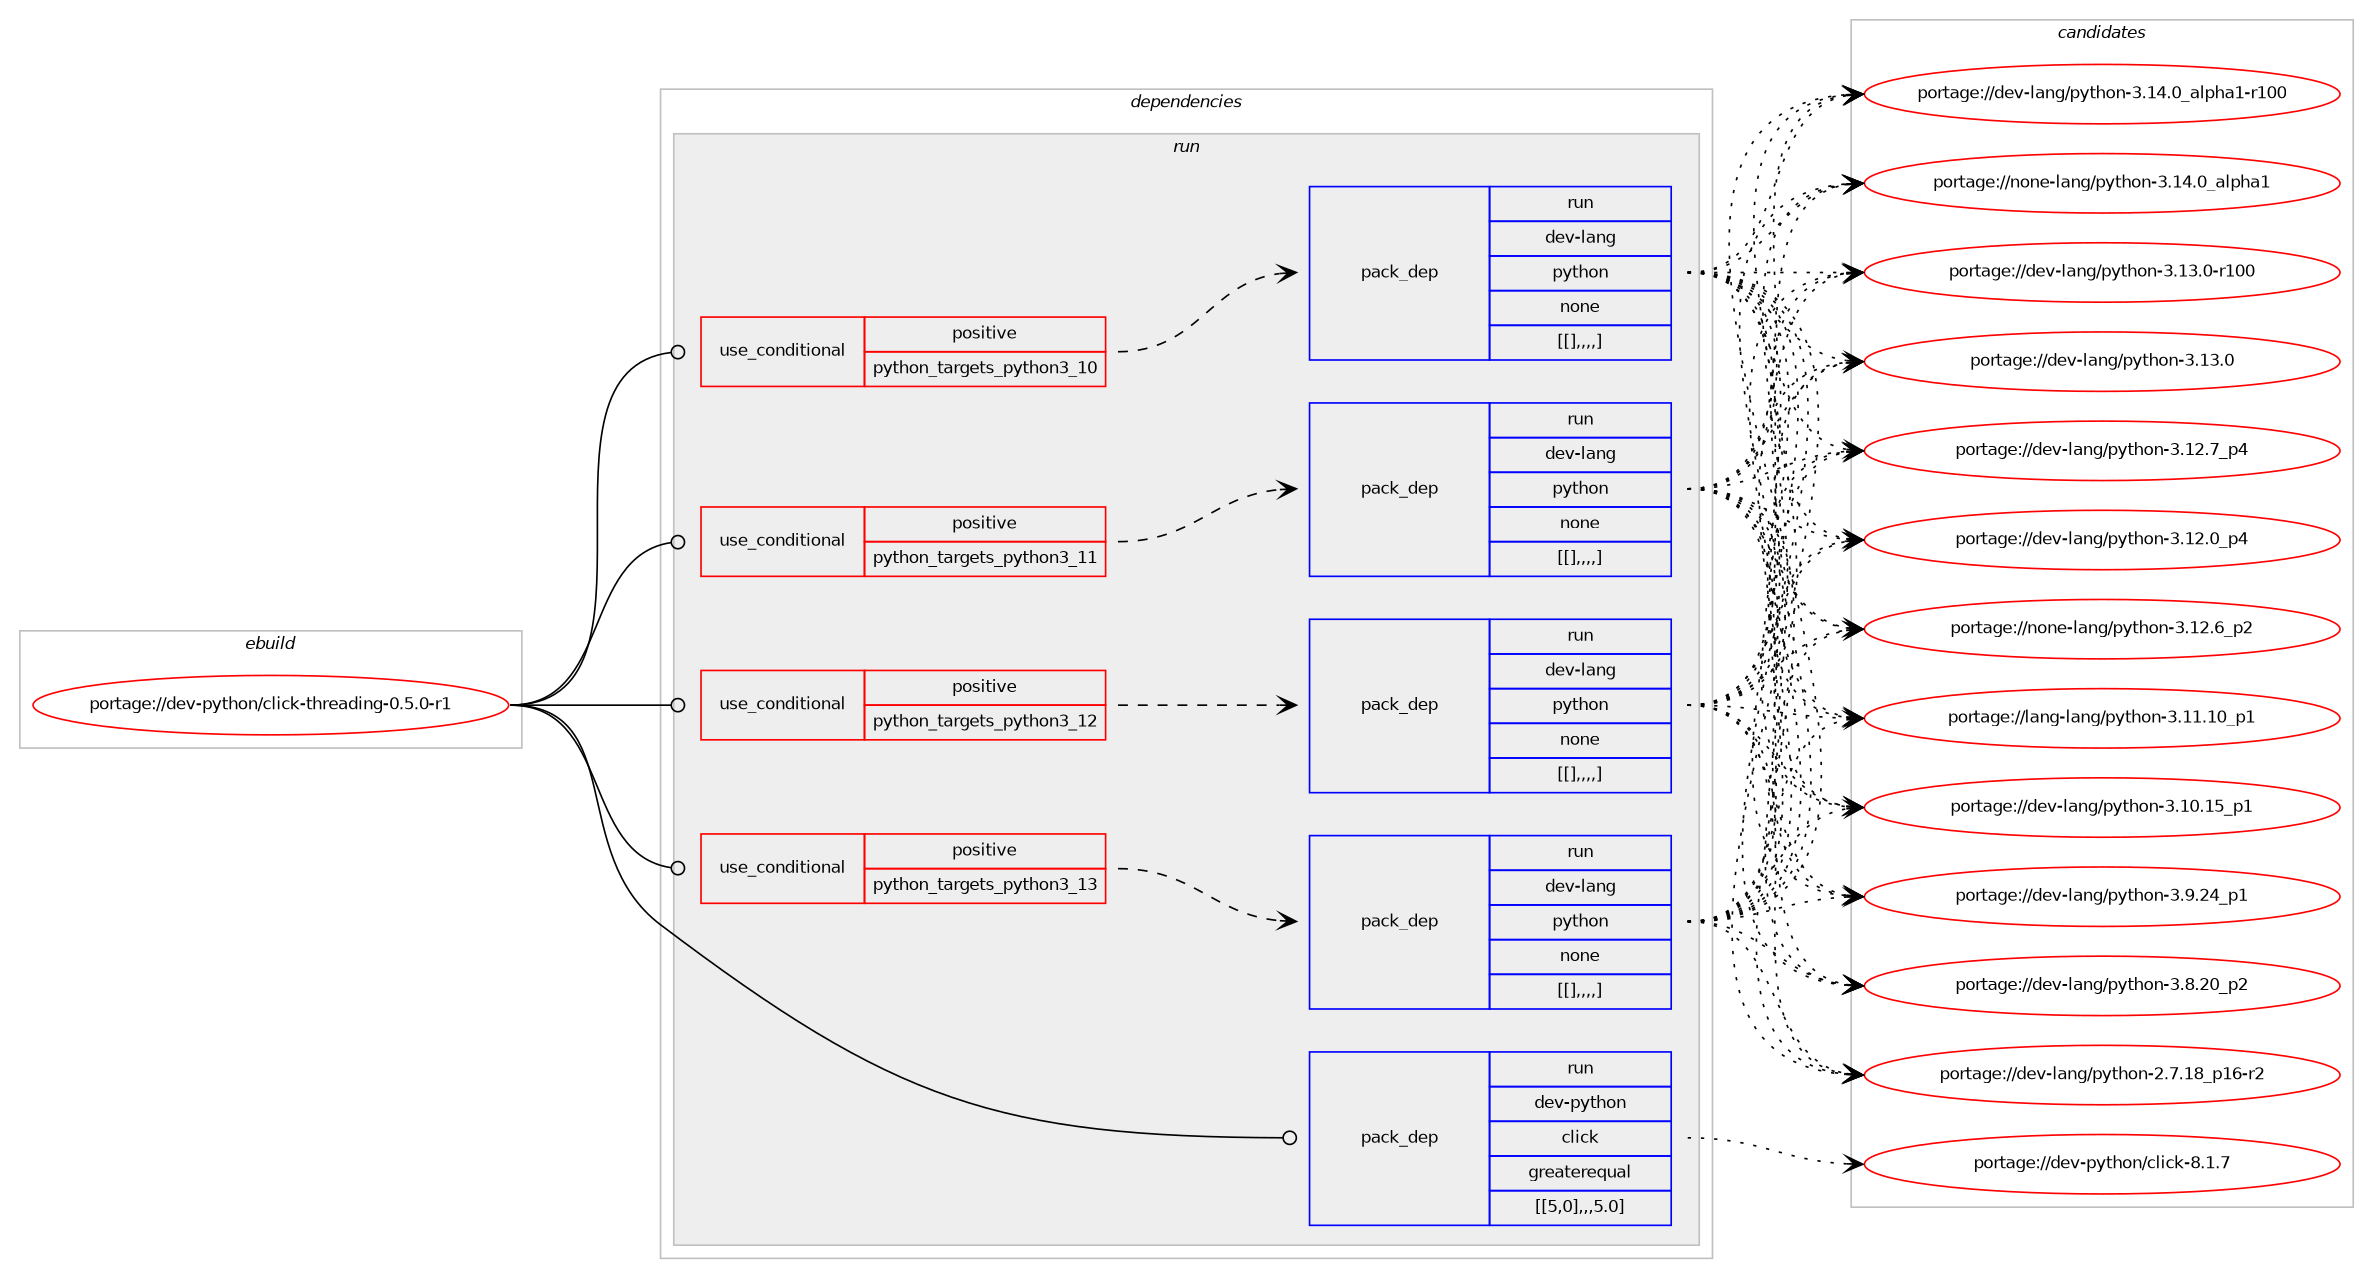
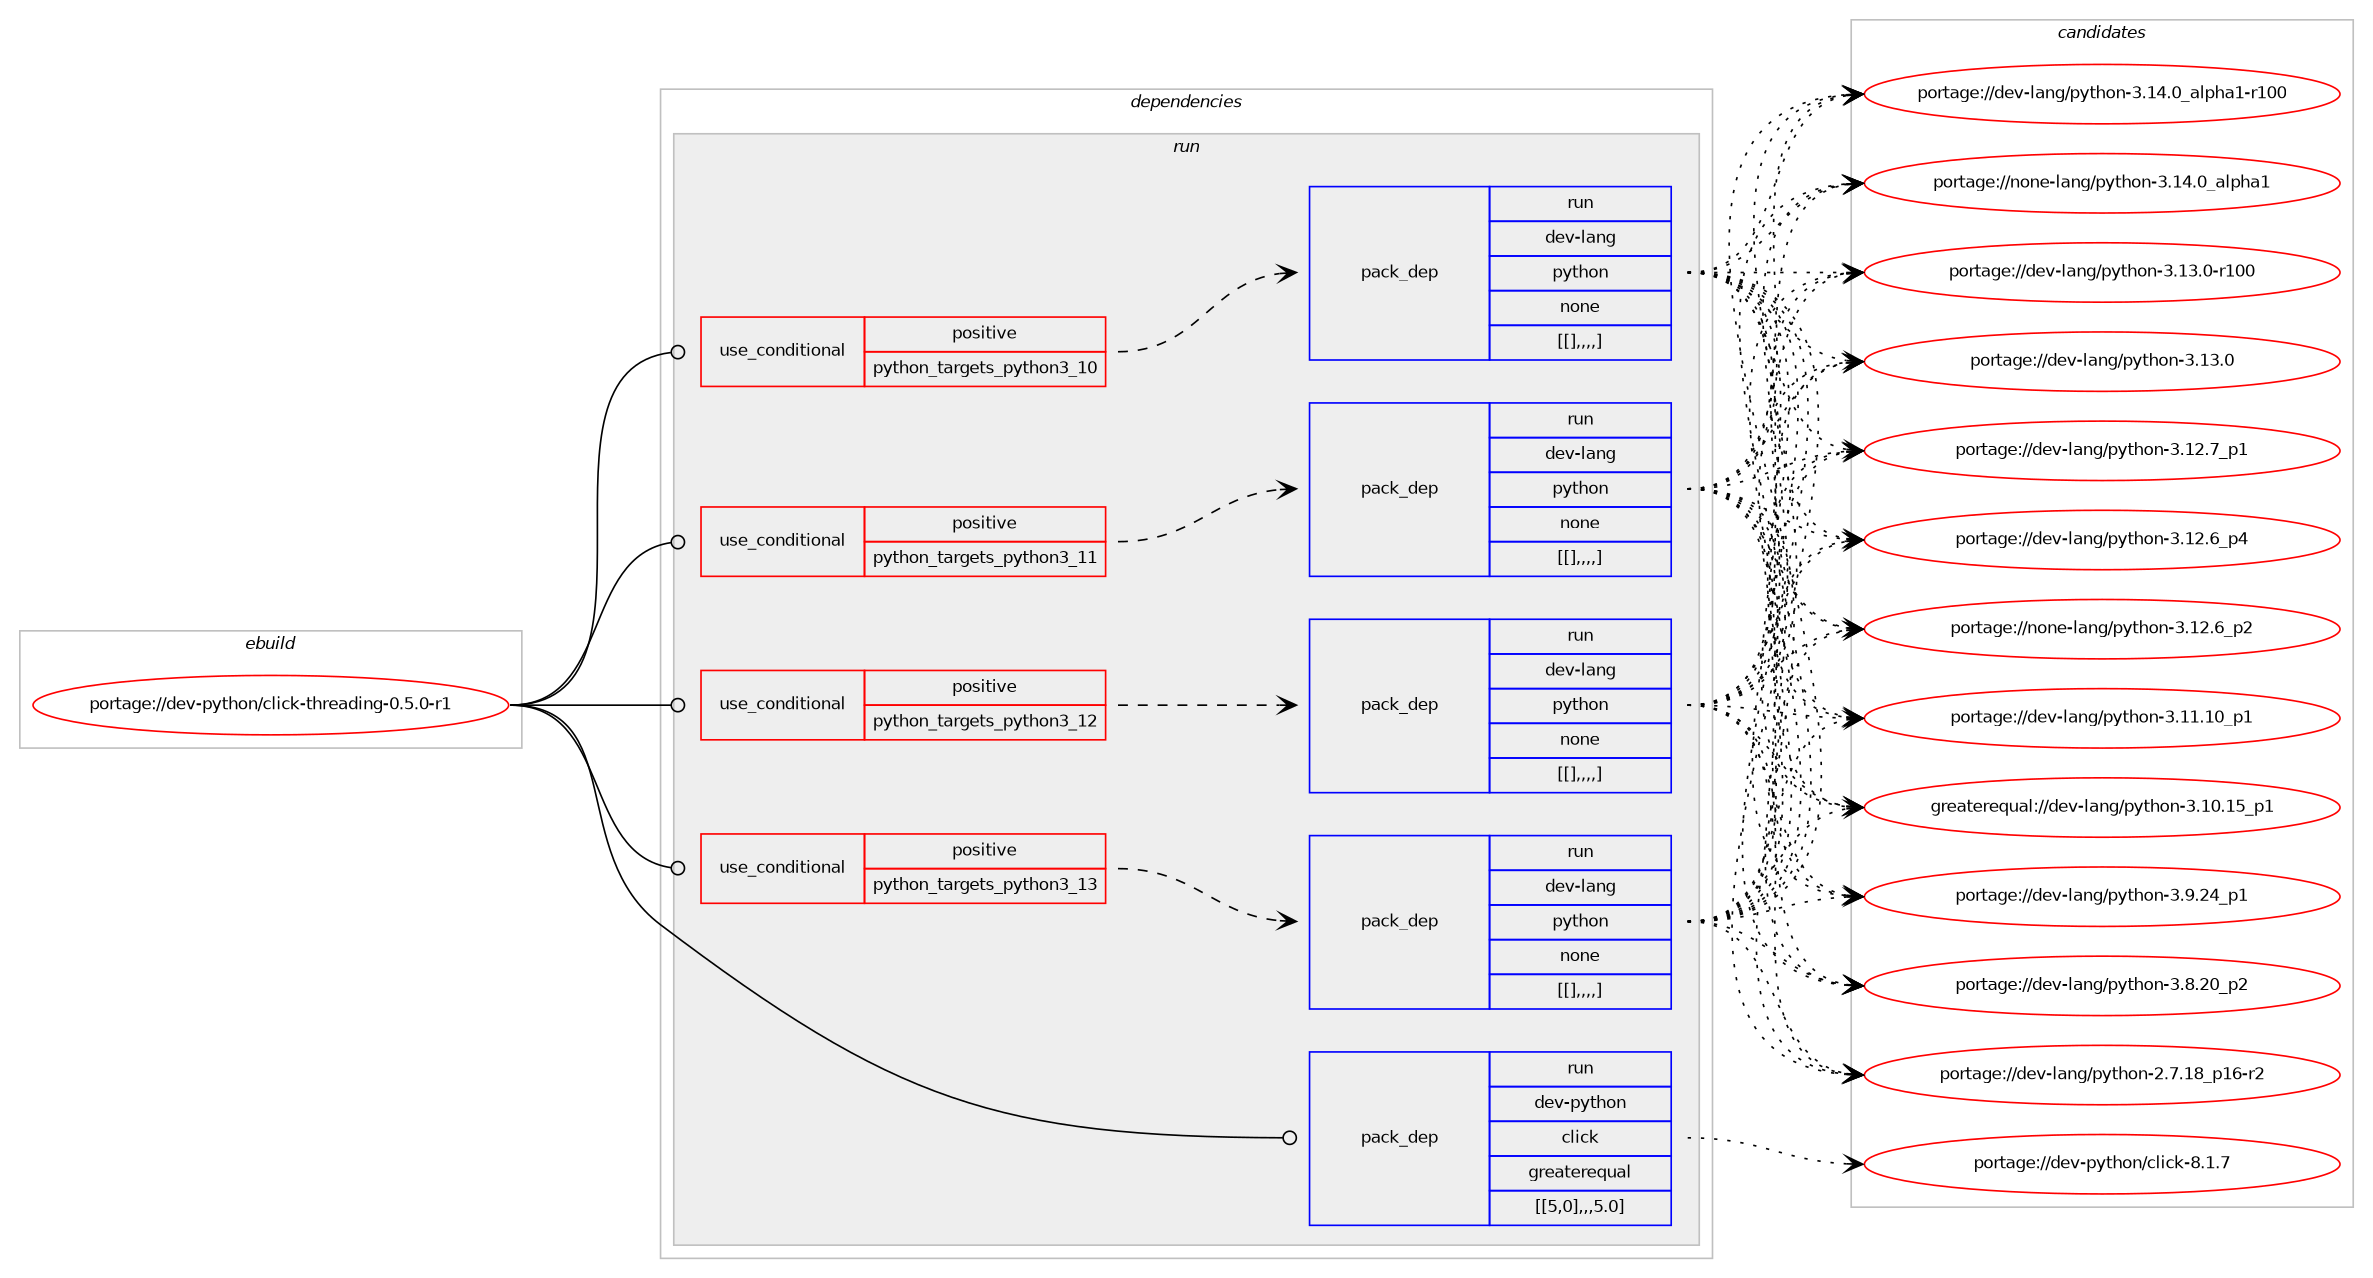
(2102, 451) -> (2102, 451)
(2102, 540) -> (2102, 540)
(2102, 718) -> (2102, 718)
(2102, 808) -> (2102, 808)
